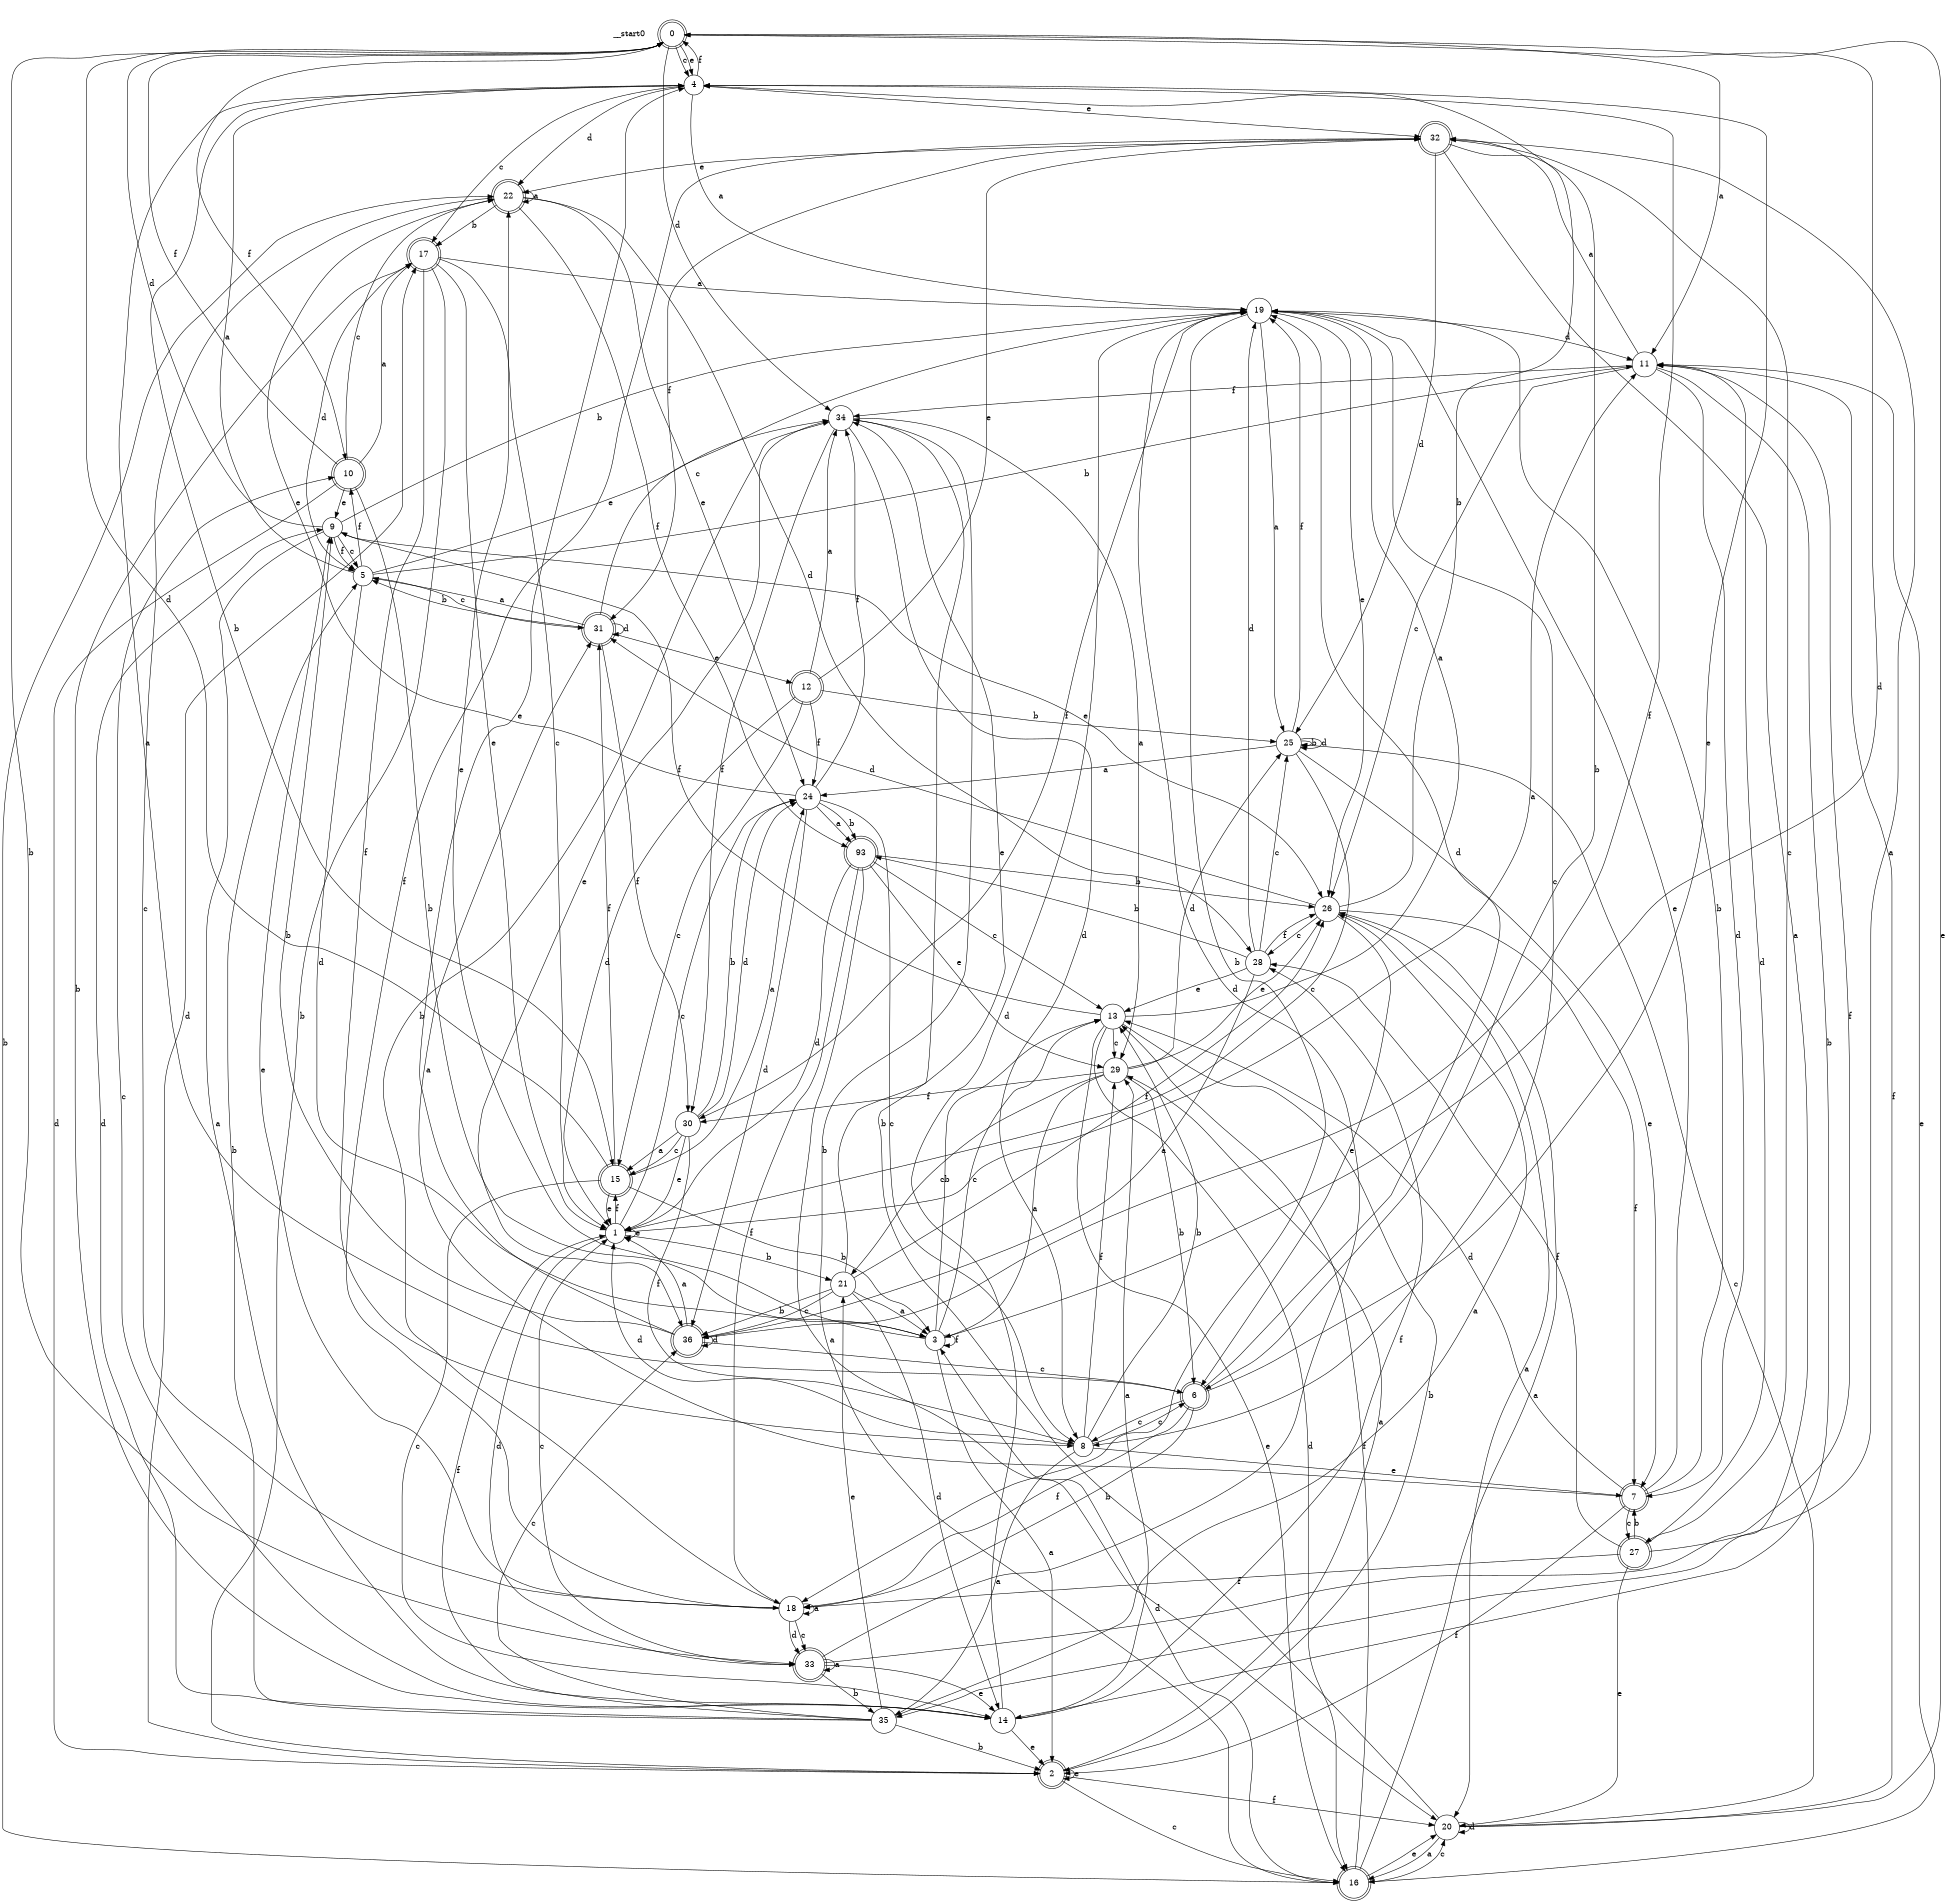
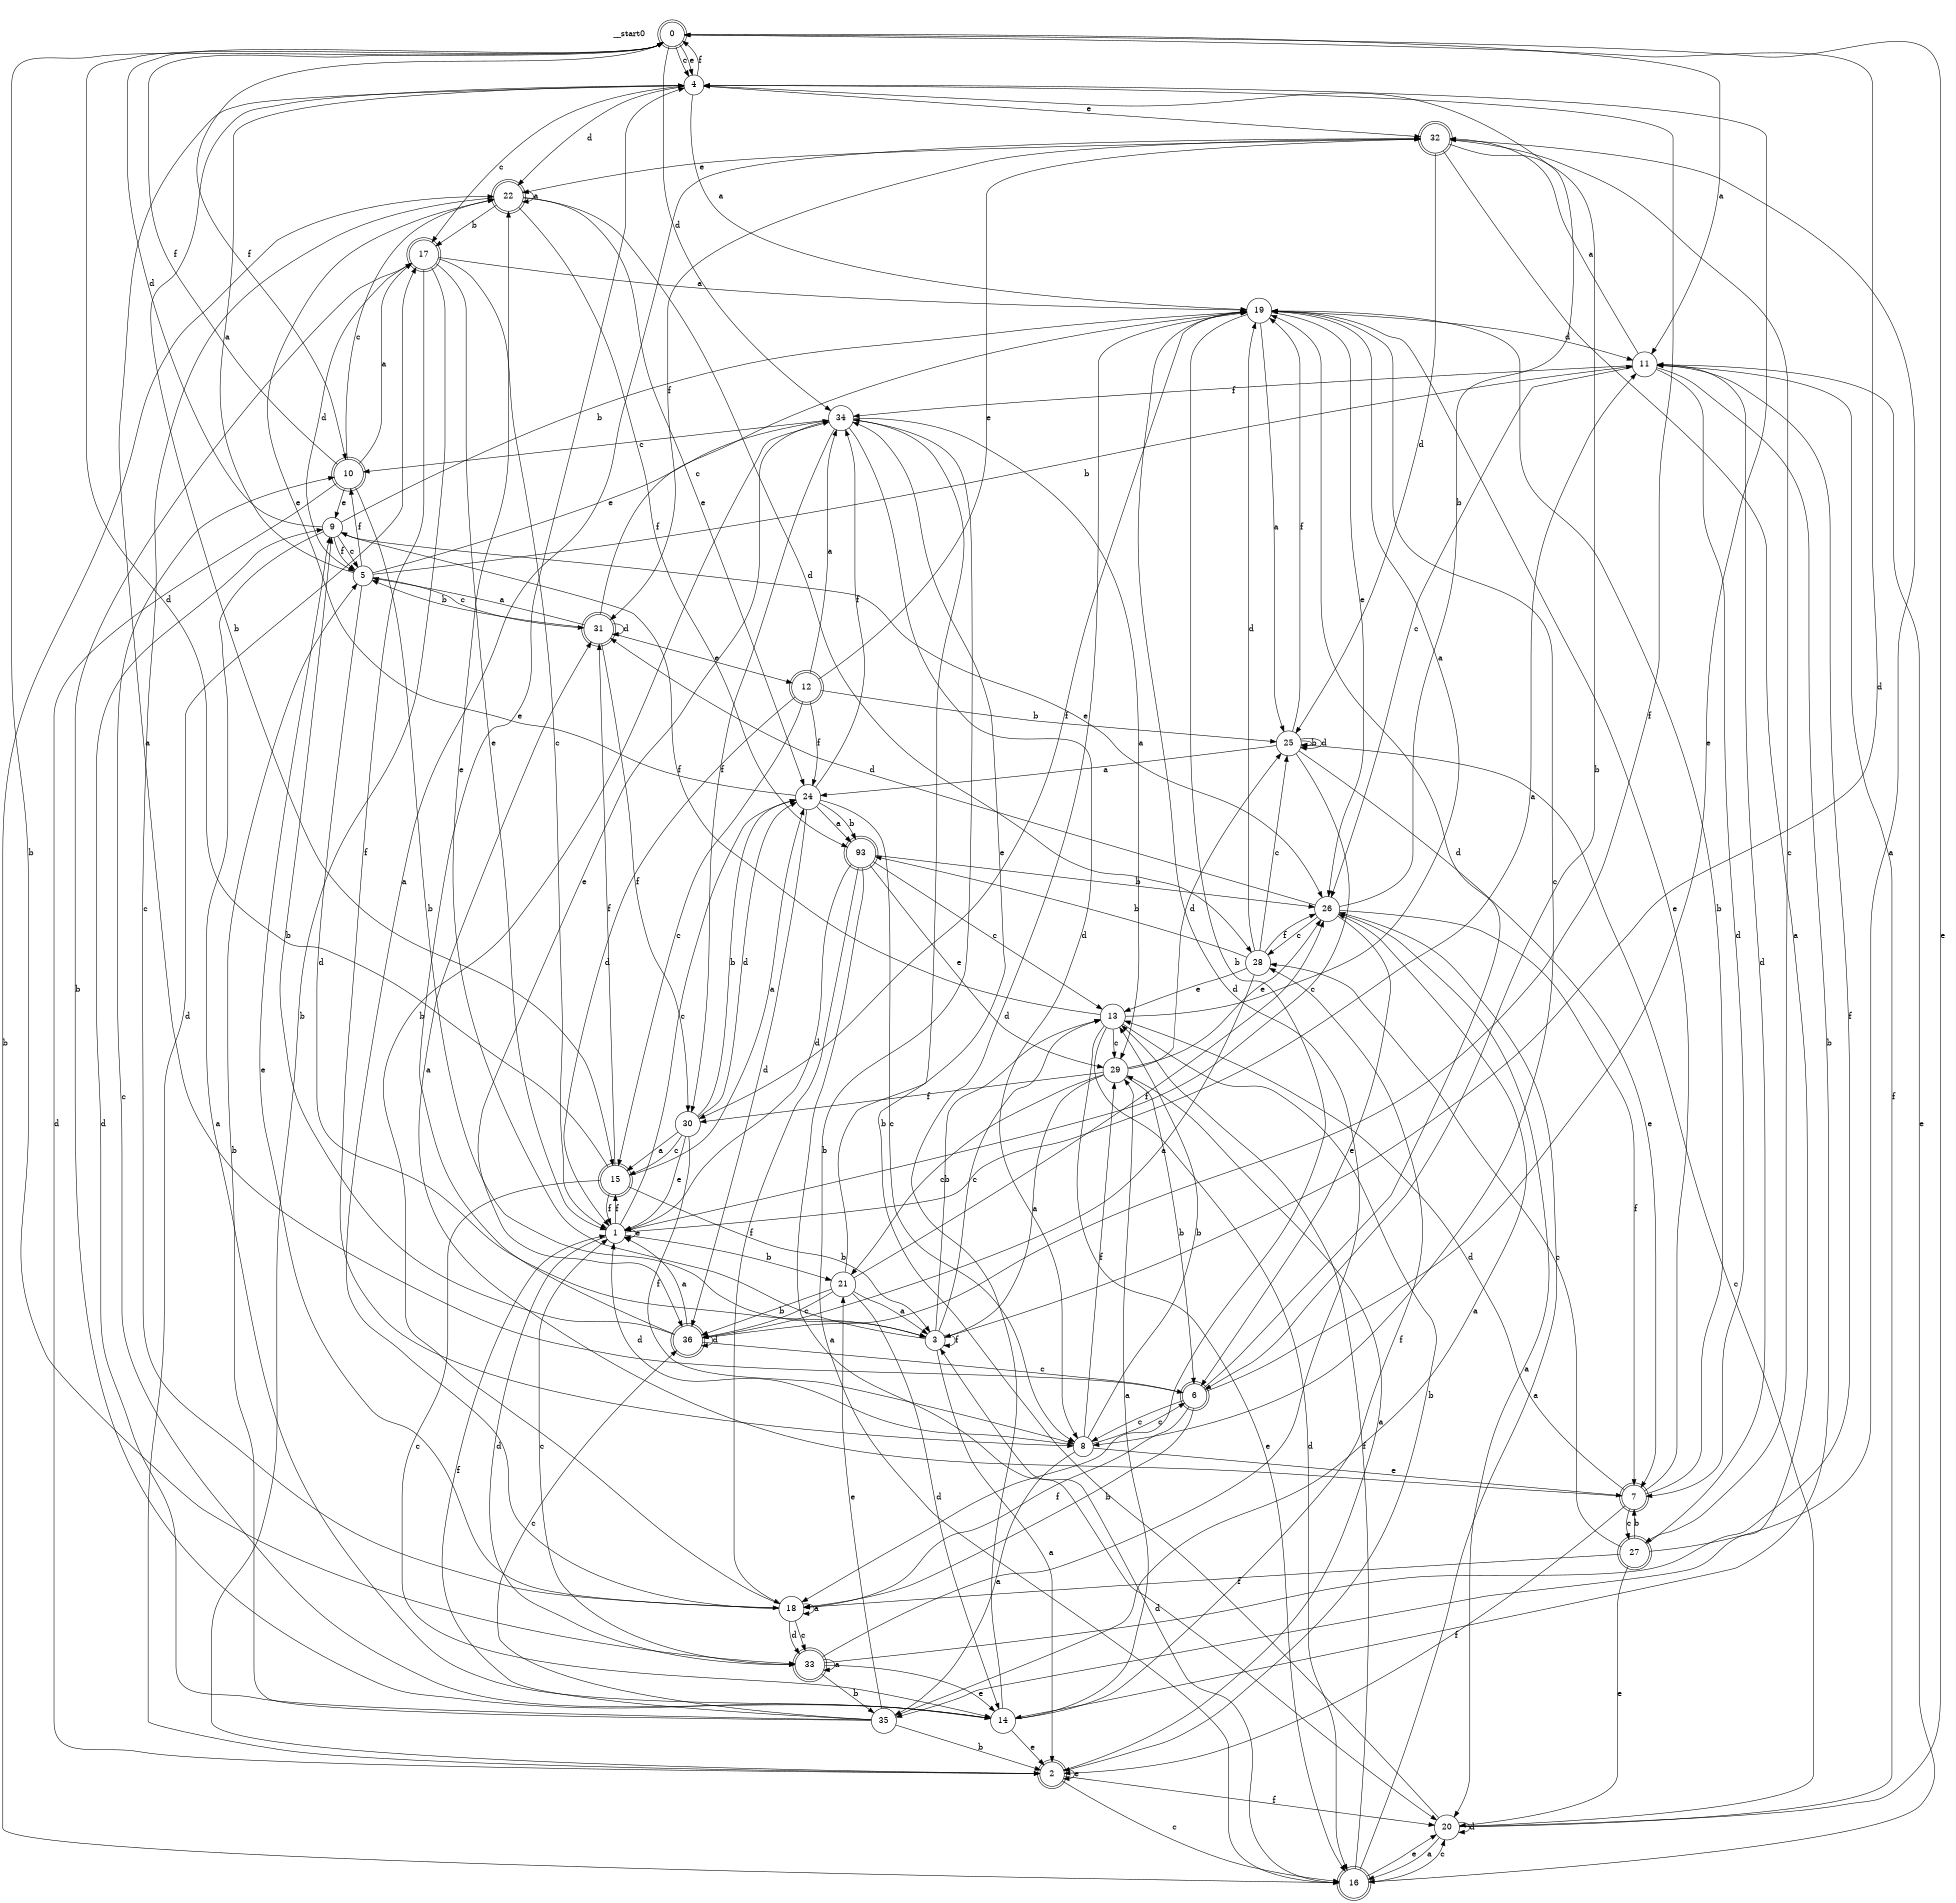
none -> (599, 446)
(404, 882) -> (404, 882)
(610, 1209) -> (610, 1209)
(1558, 1258) -> (1558, 1258)
